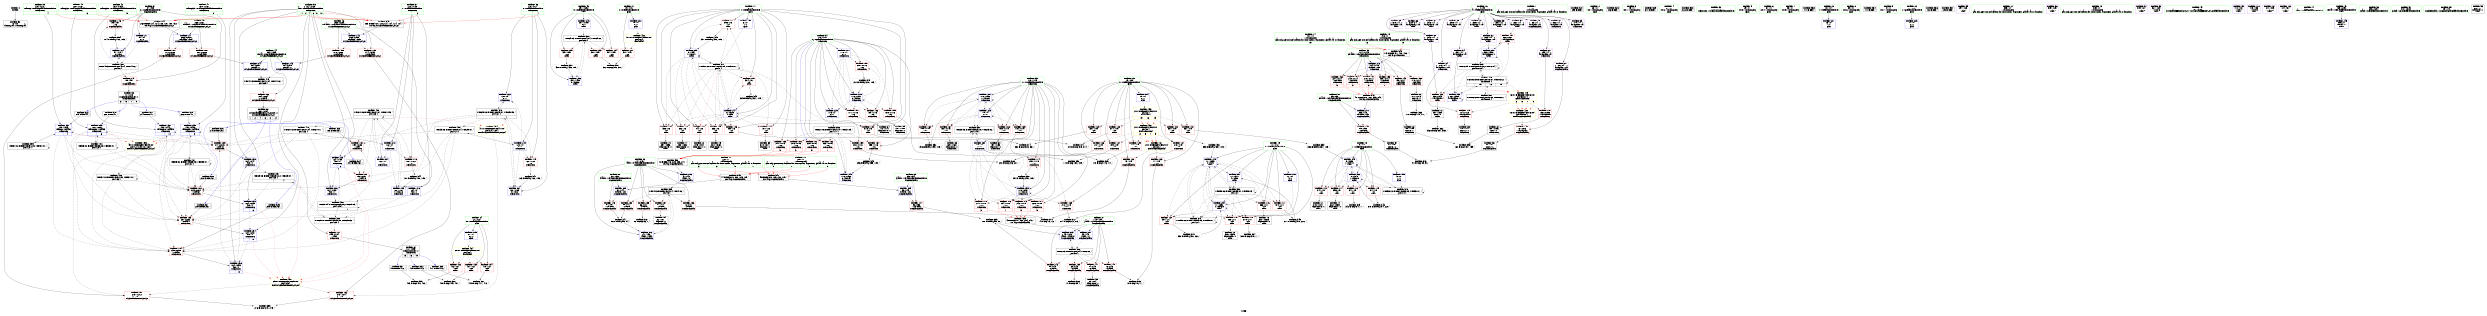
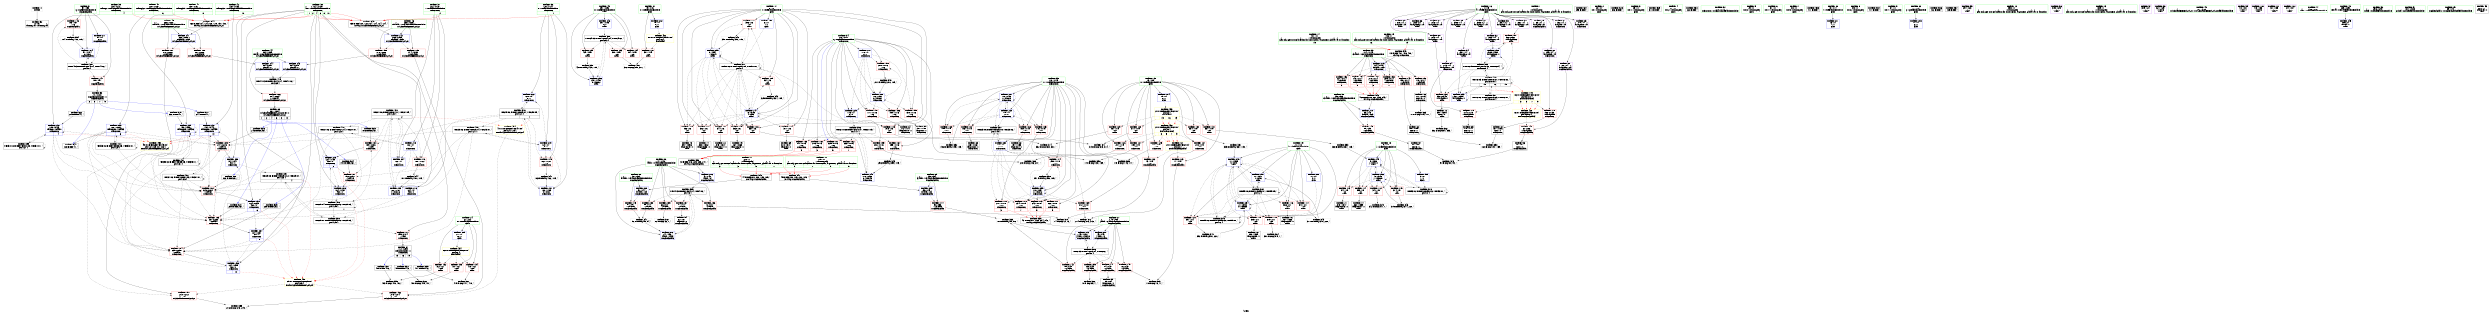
(709, 97) -> (730, 97)
(106, 120) -> (90, 137)
